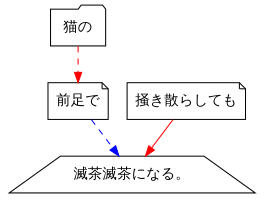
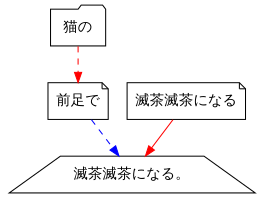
(186, 101) -> (186, 101)
